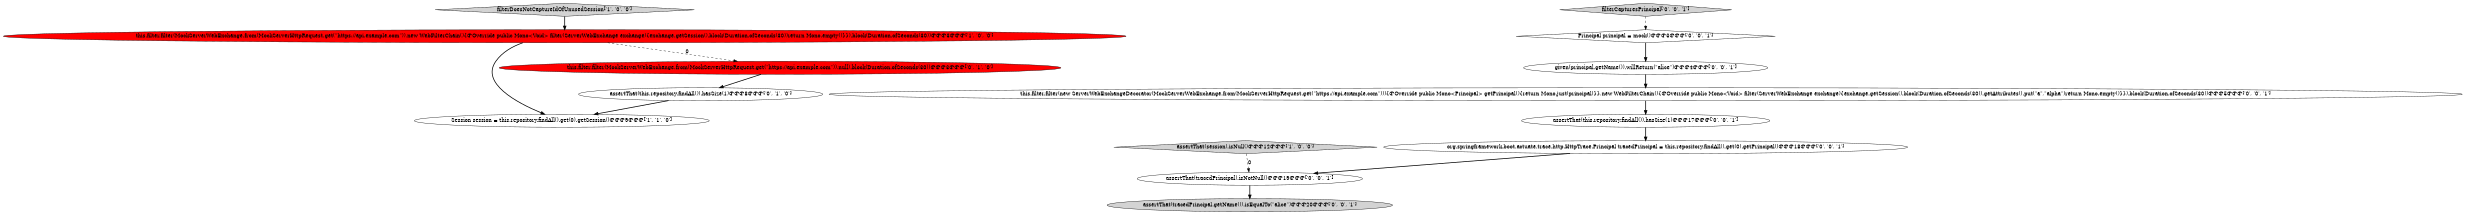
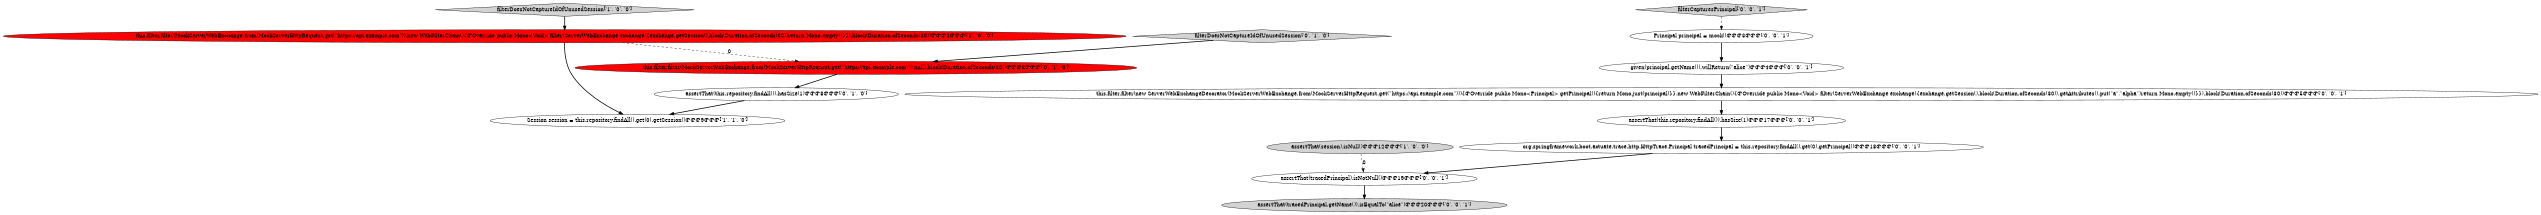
none -> (1262, 36)
(1646, 36) -> (1721, 36)
(1245, 147) -> (1360, 147)
